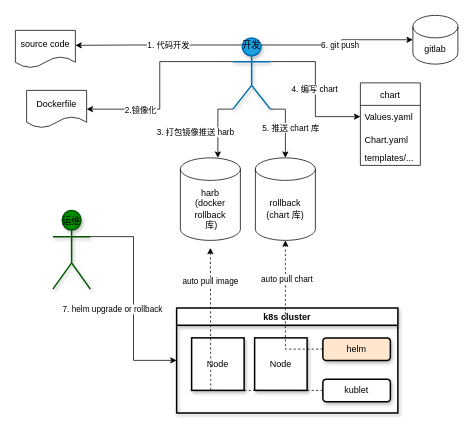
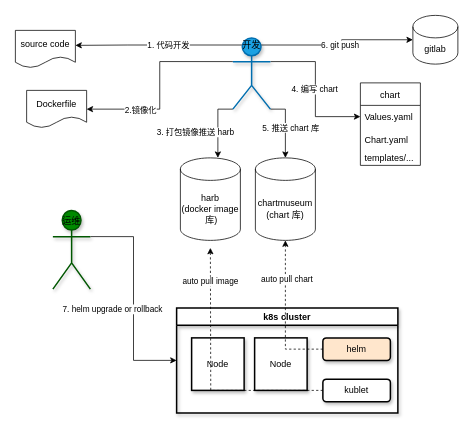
(210, 209) -> (210, 209)
(285, 209) -> (285, 209)
